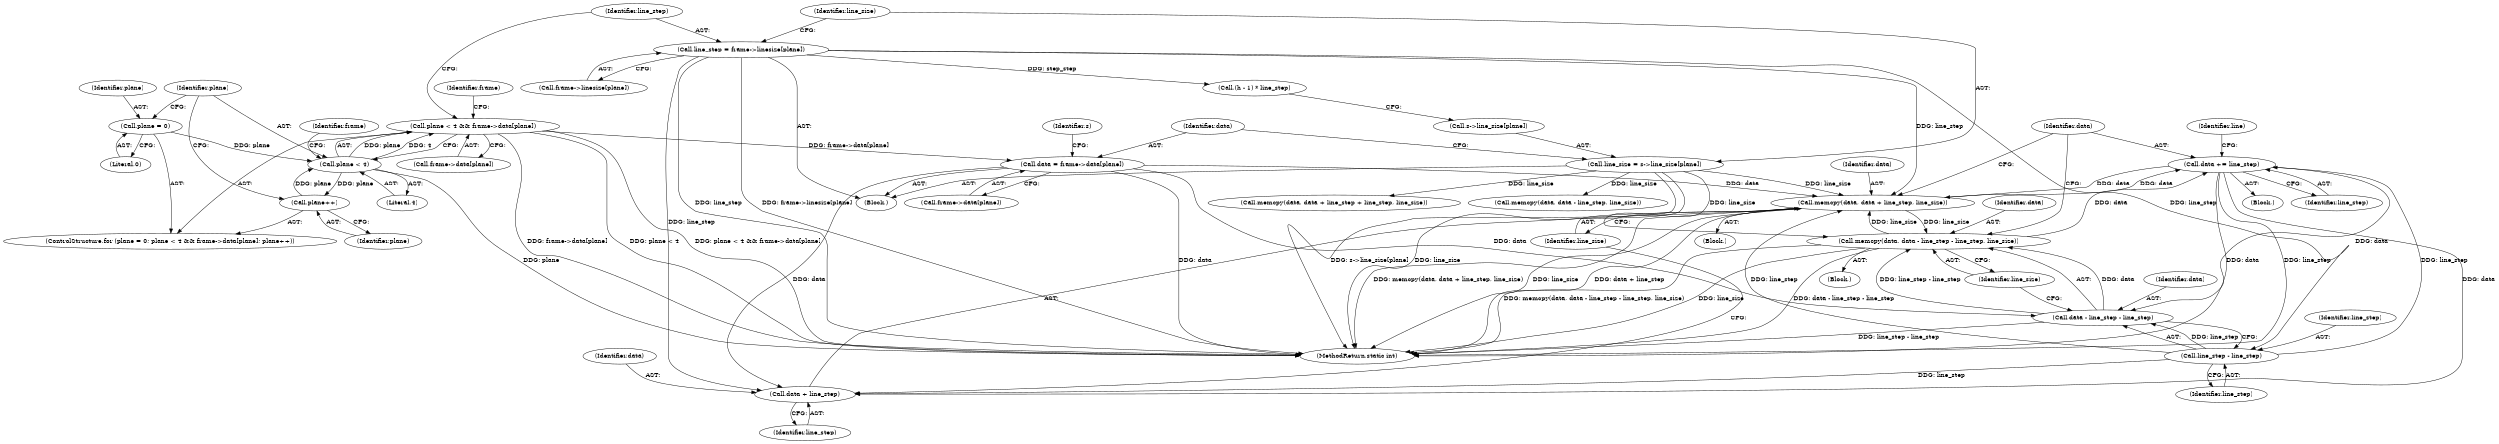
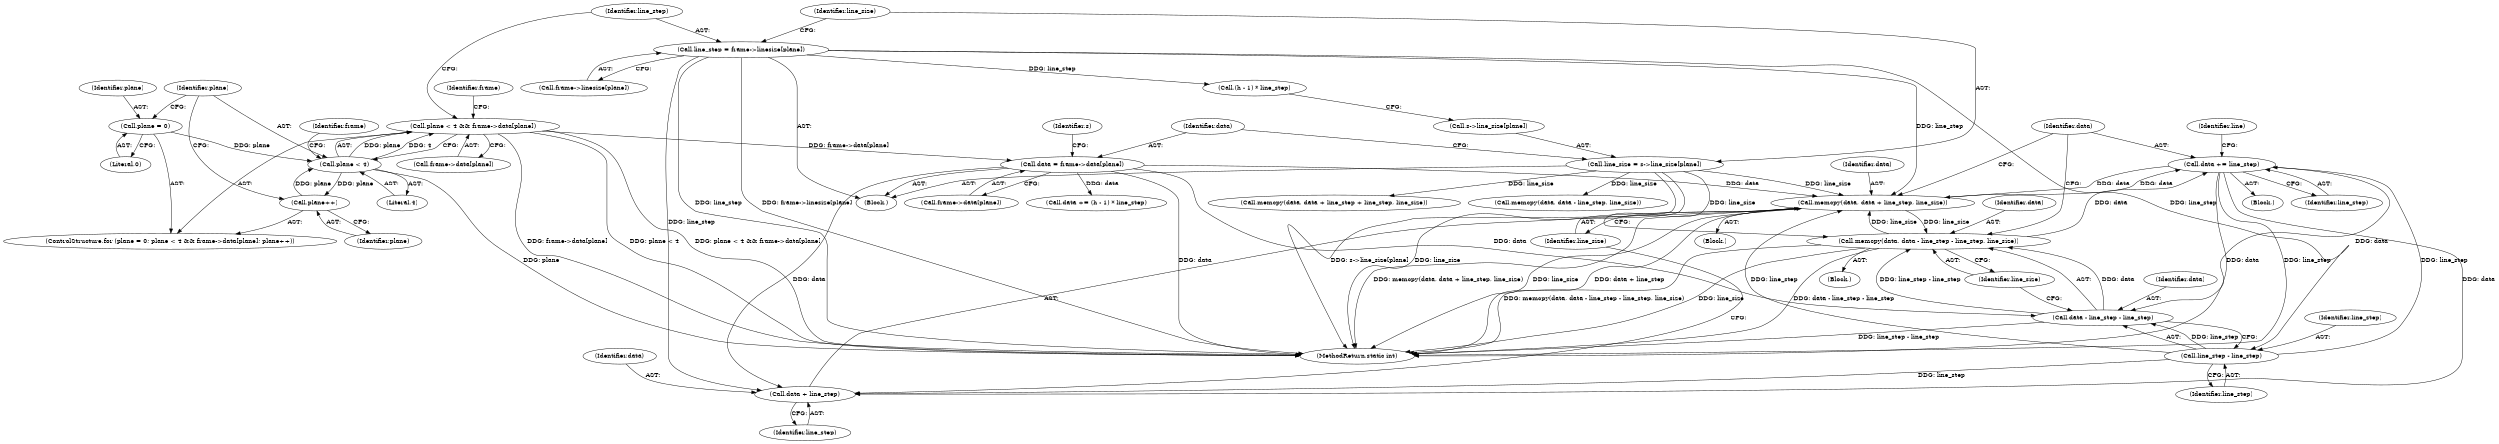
(1052, 69) -> (1052, 69)
none -> (1097, 203)
